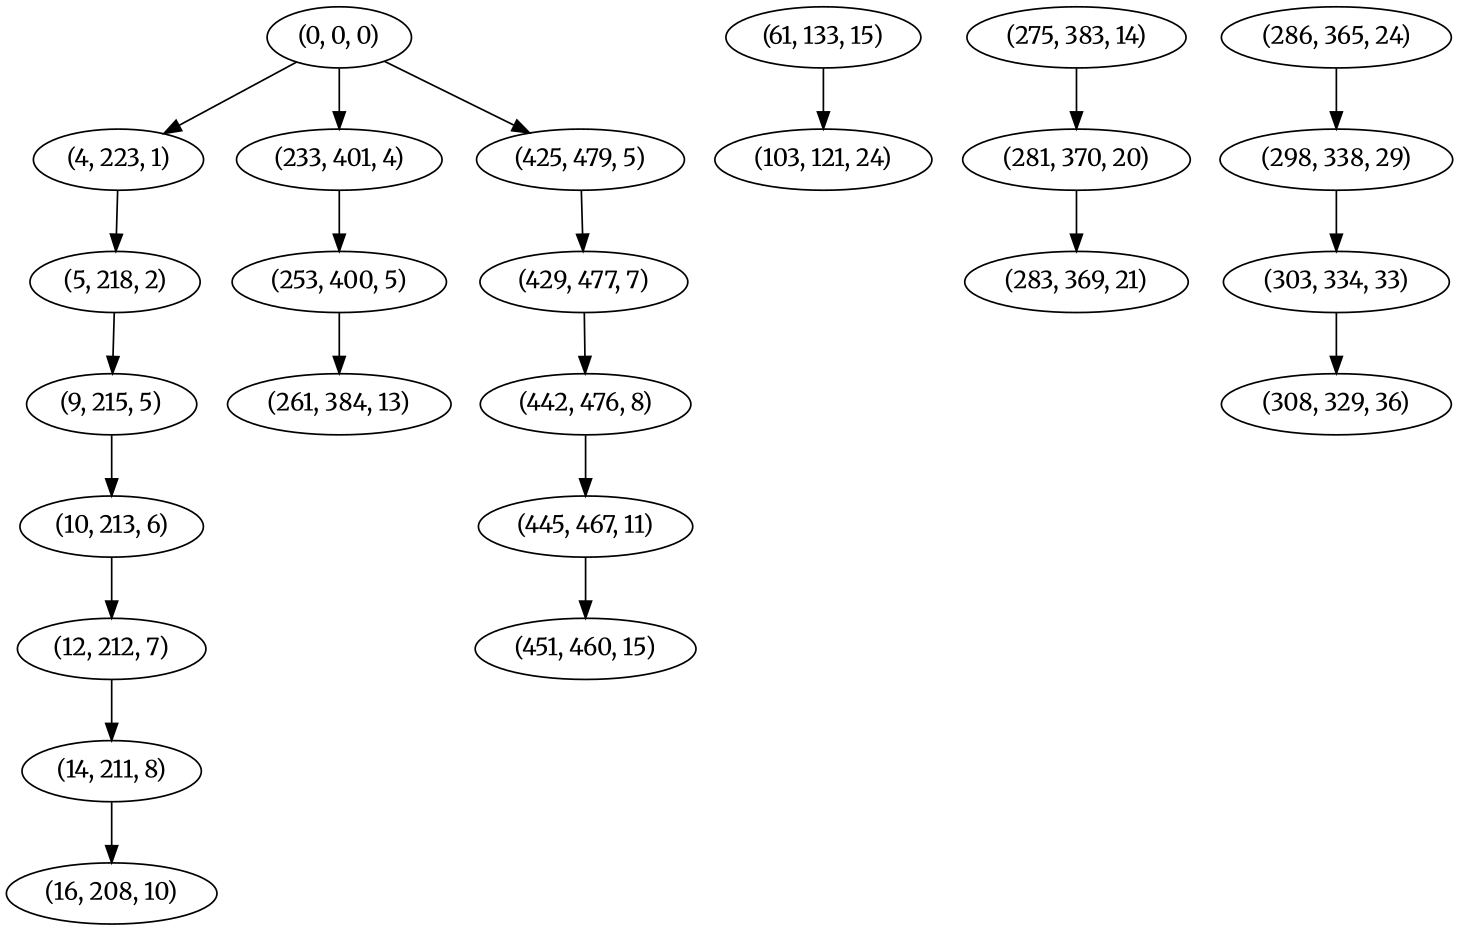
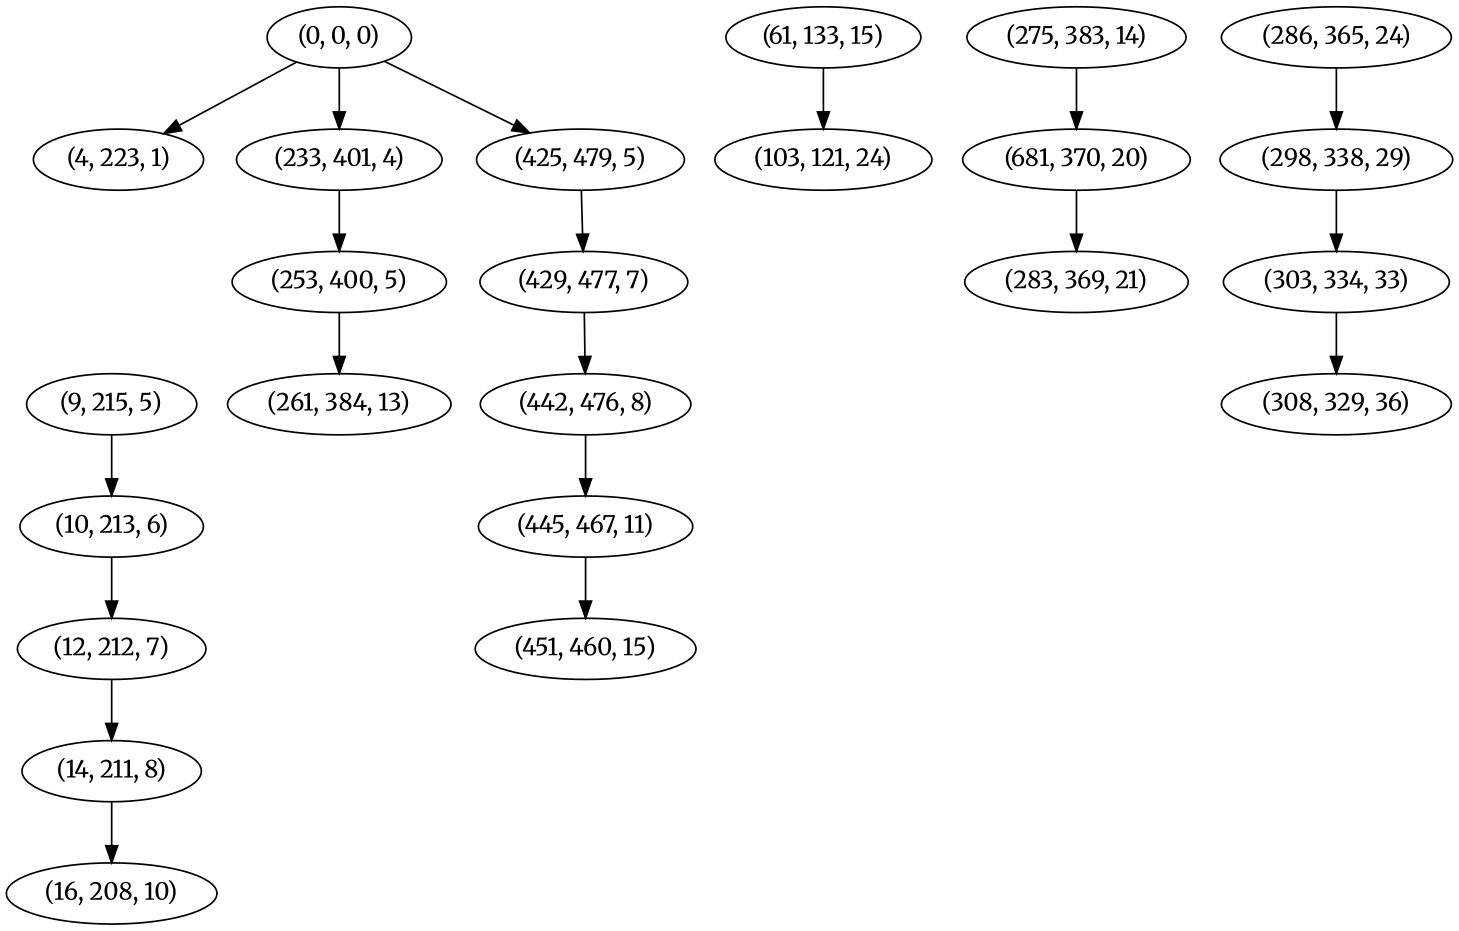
(1076, 160) -> (1076, 160)
(115, 282) -> none
